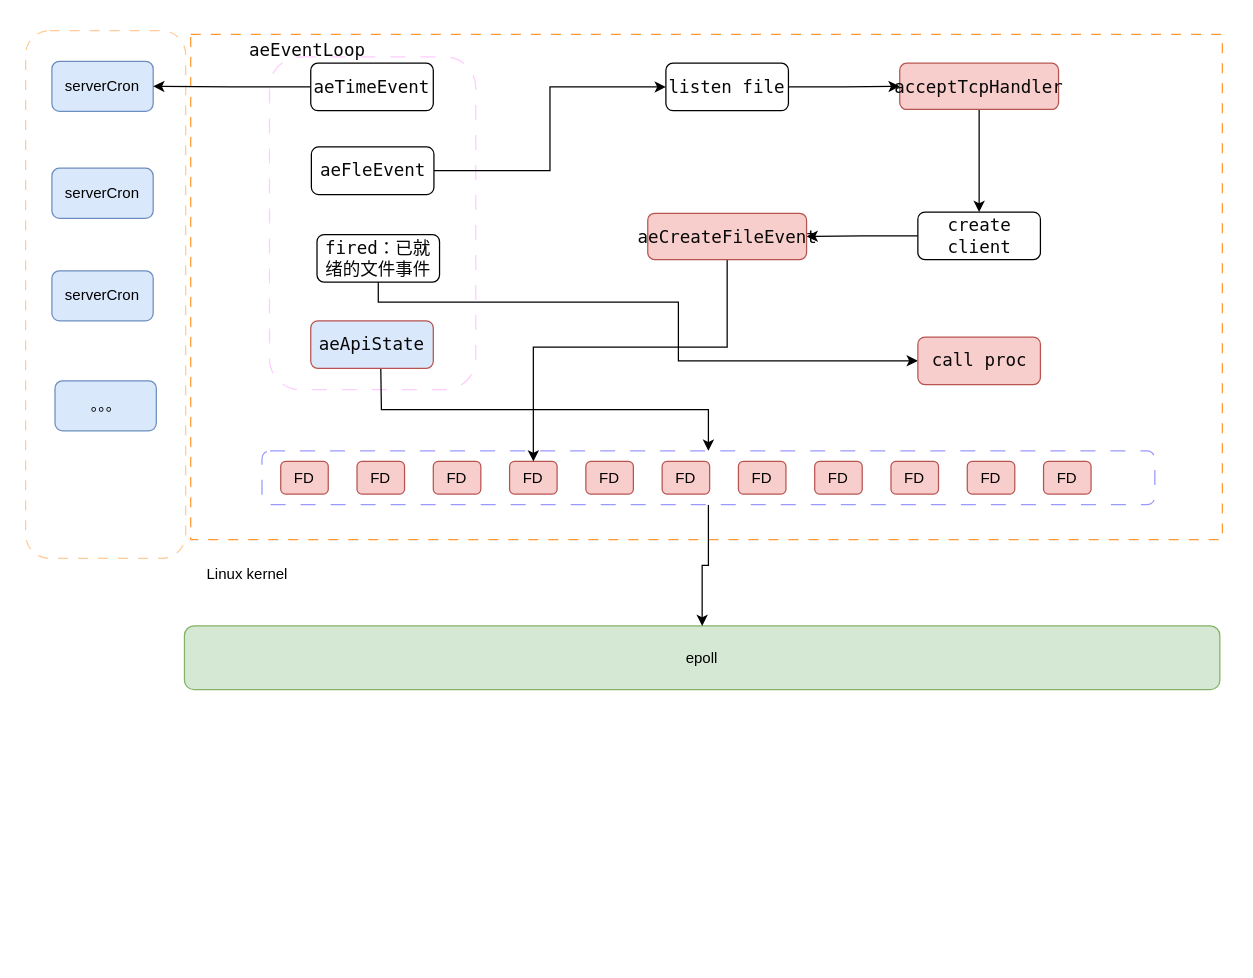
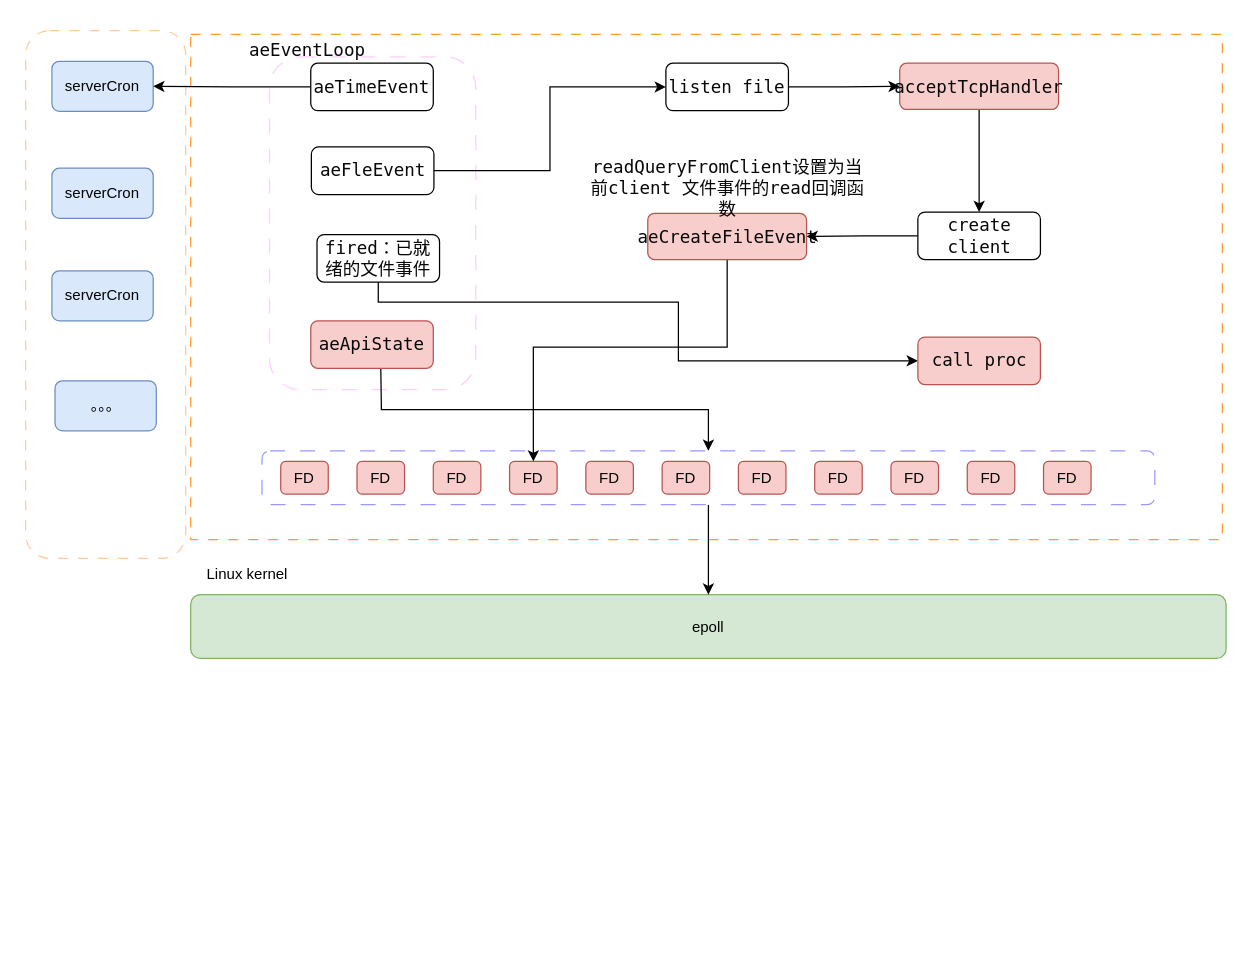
none -> (727, 188)
(372, 344) -> (372, 344)
(702, 658) -> (708, 626)
